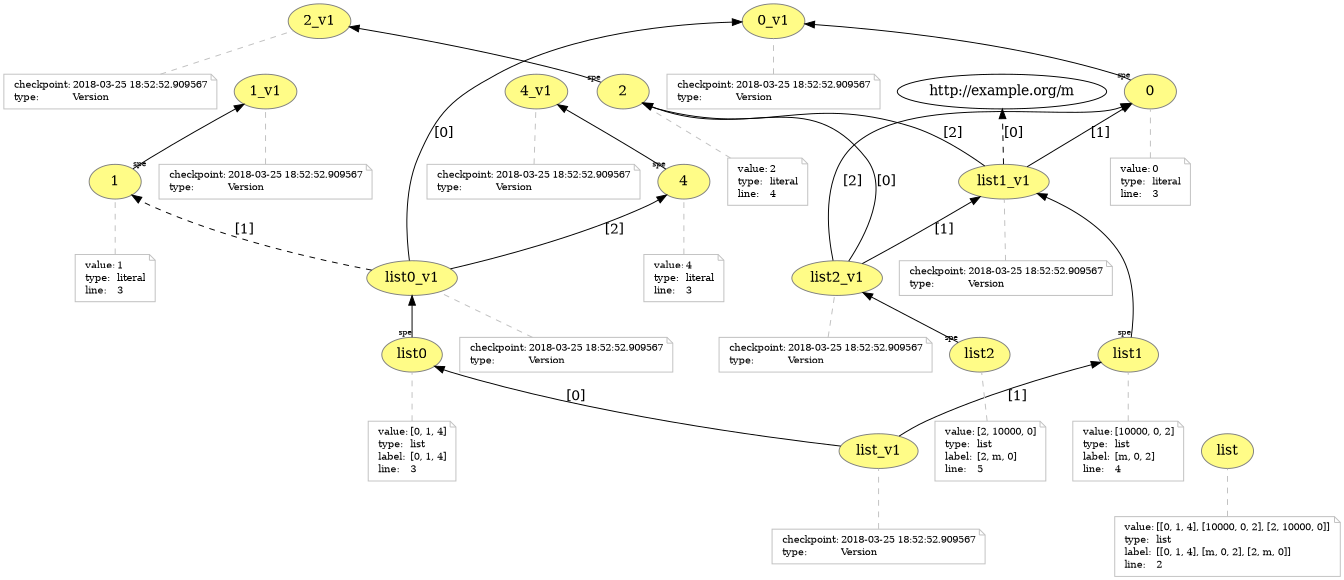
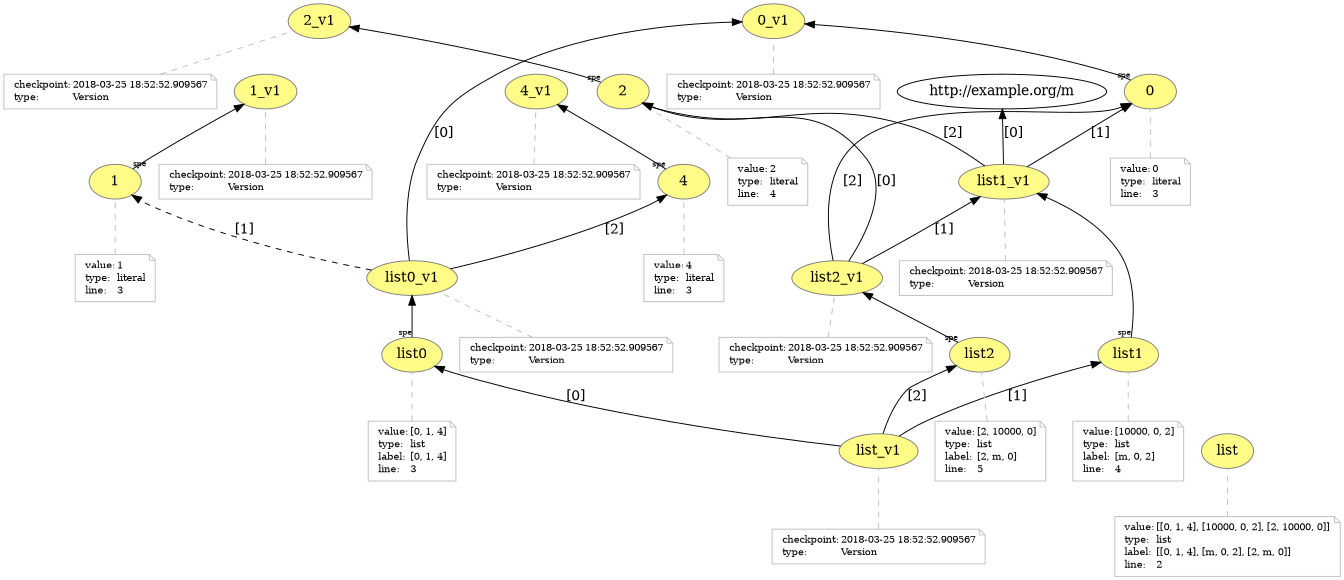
(1003, 142) -> (1003, 142)
none -> (905, 392)
